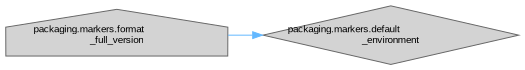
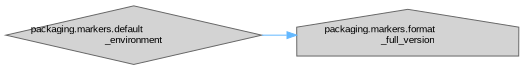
(240, 35) -> (274, 35)
